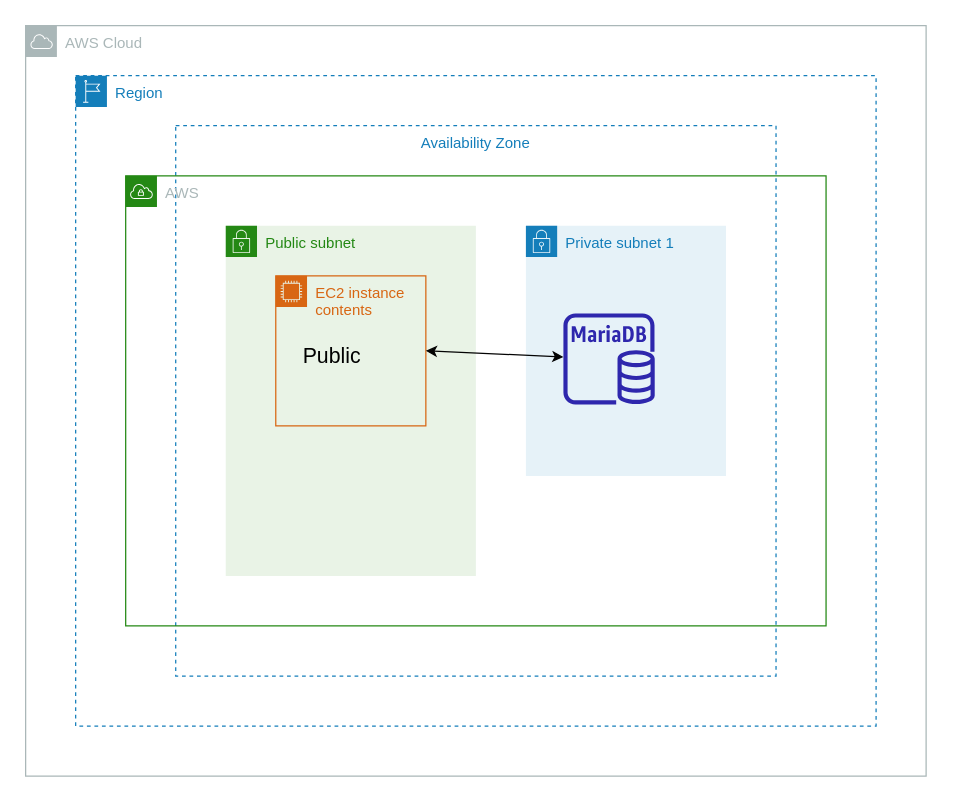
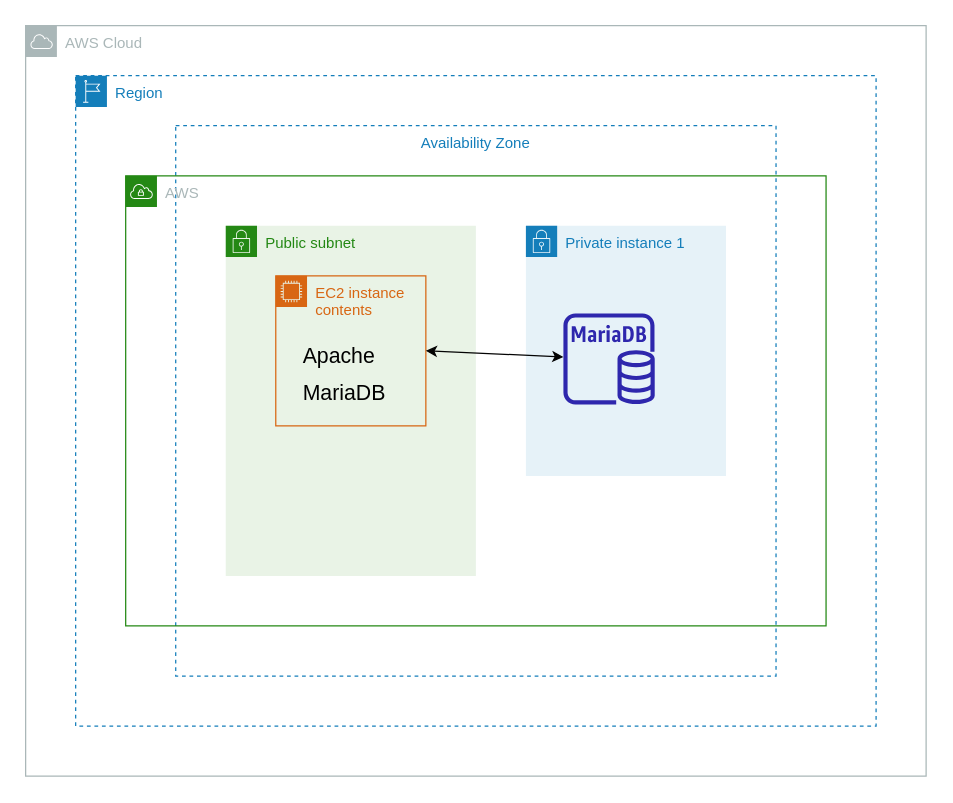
(627, 243) -> (633, 243)
(333, 357) -> (339, 357)
none -> (338, 394)
